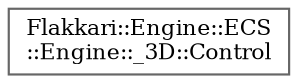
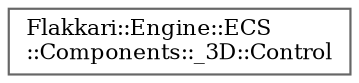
(149, 42) -> (180, 42)
